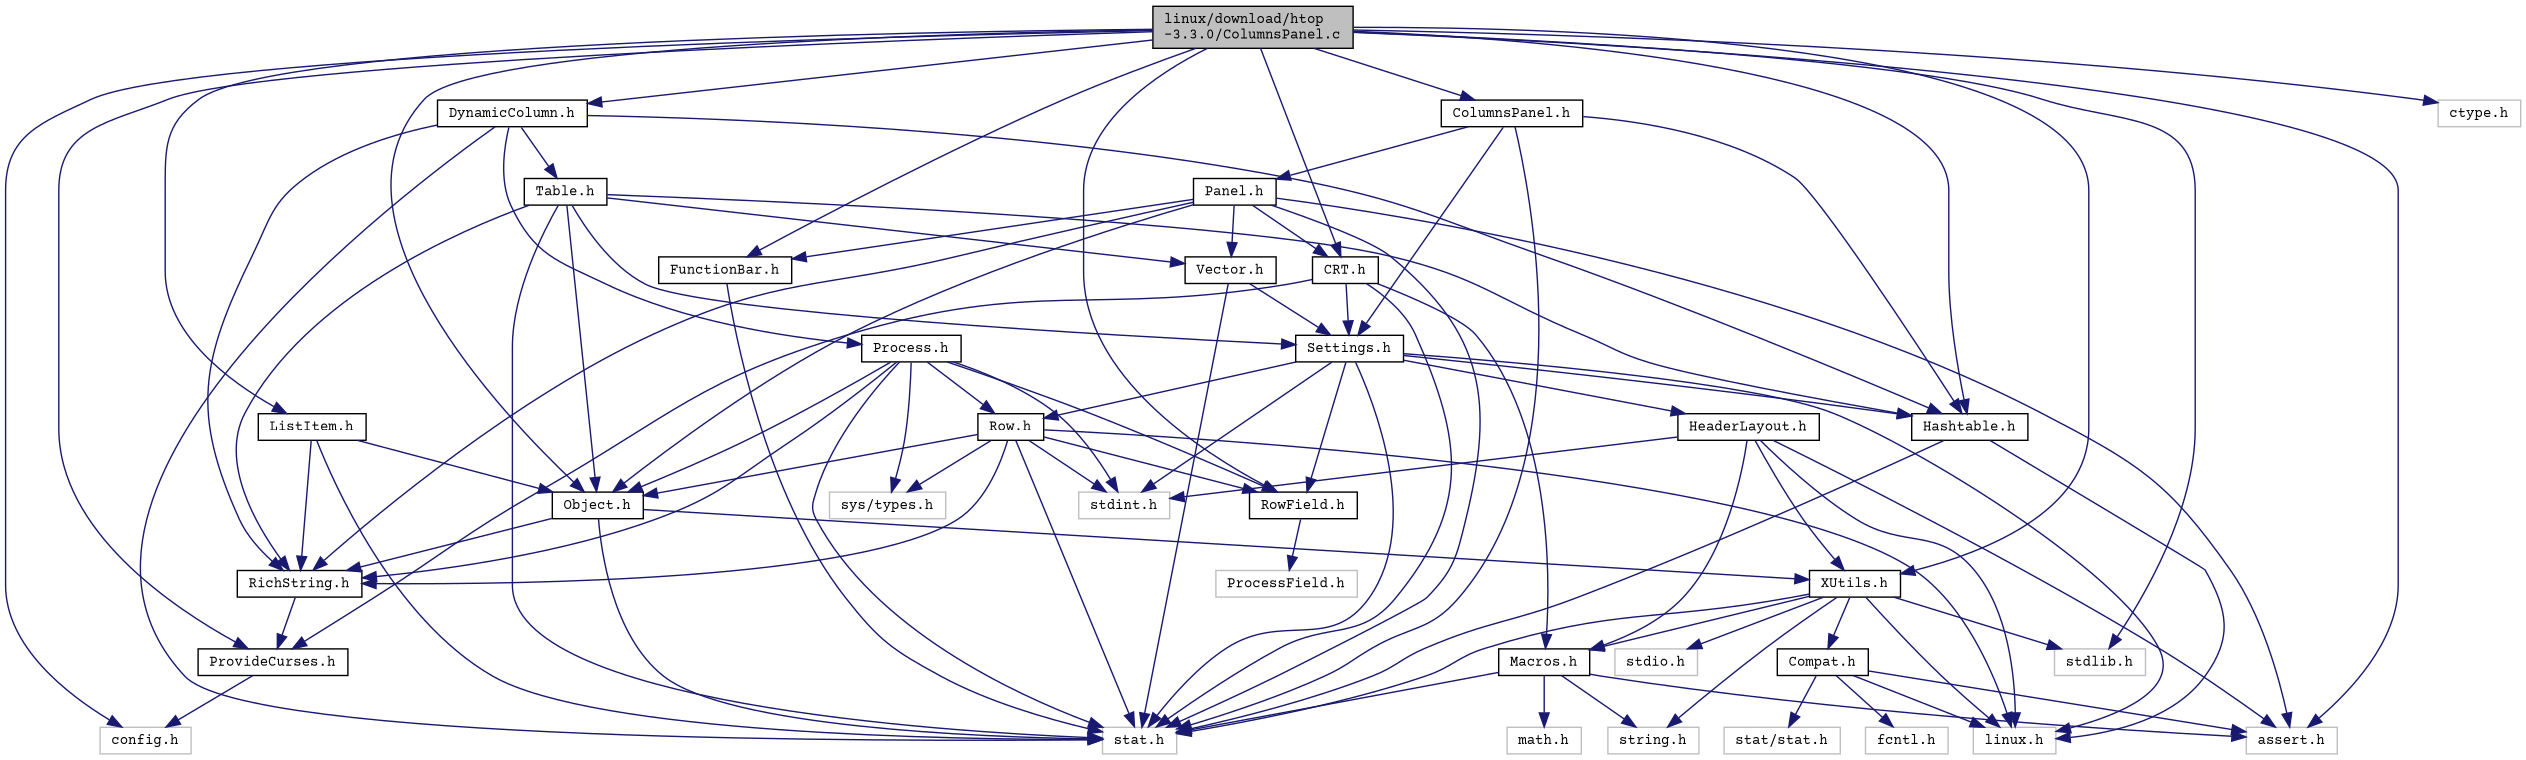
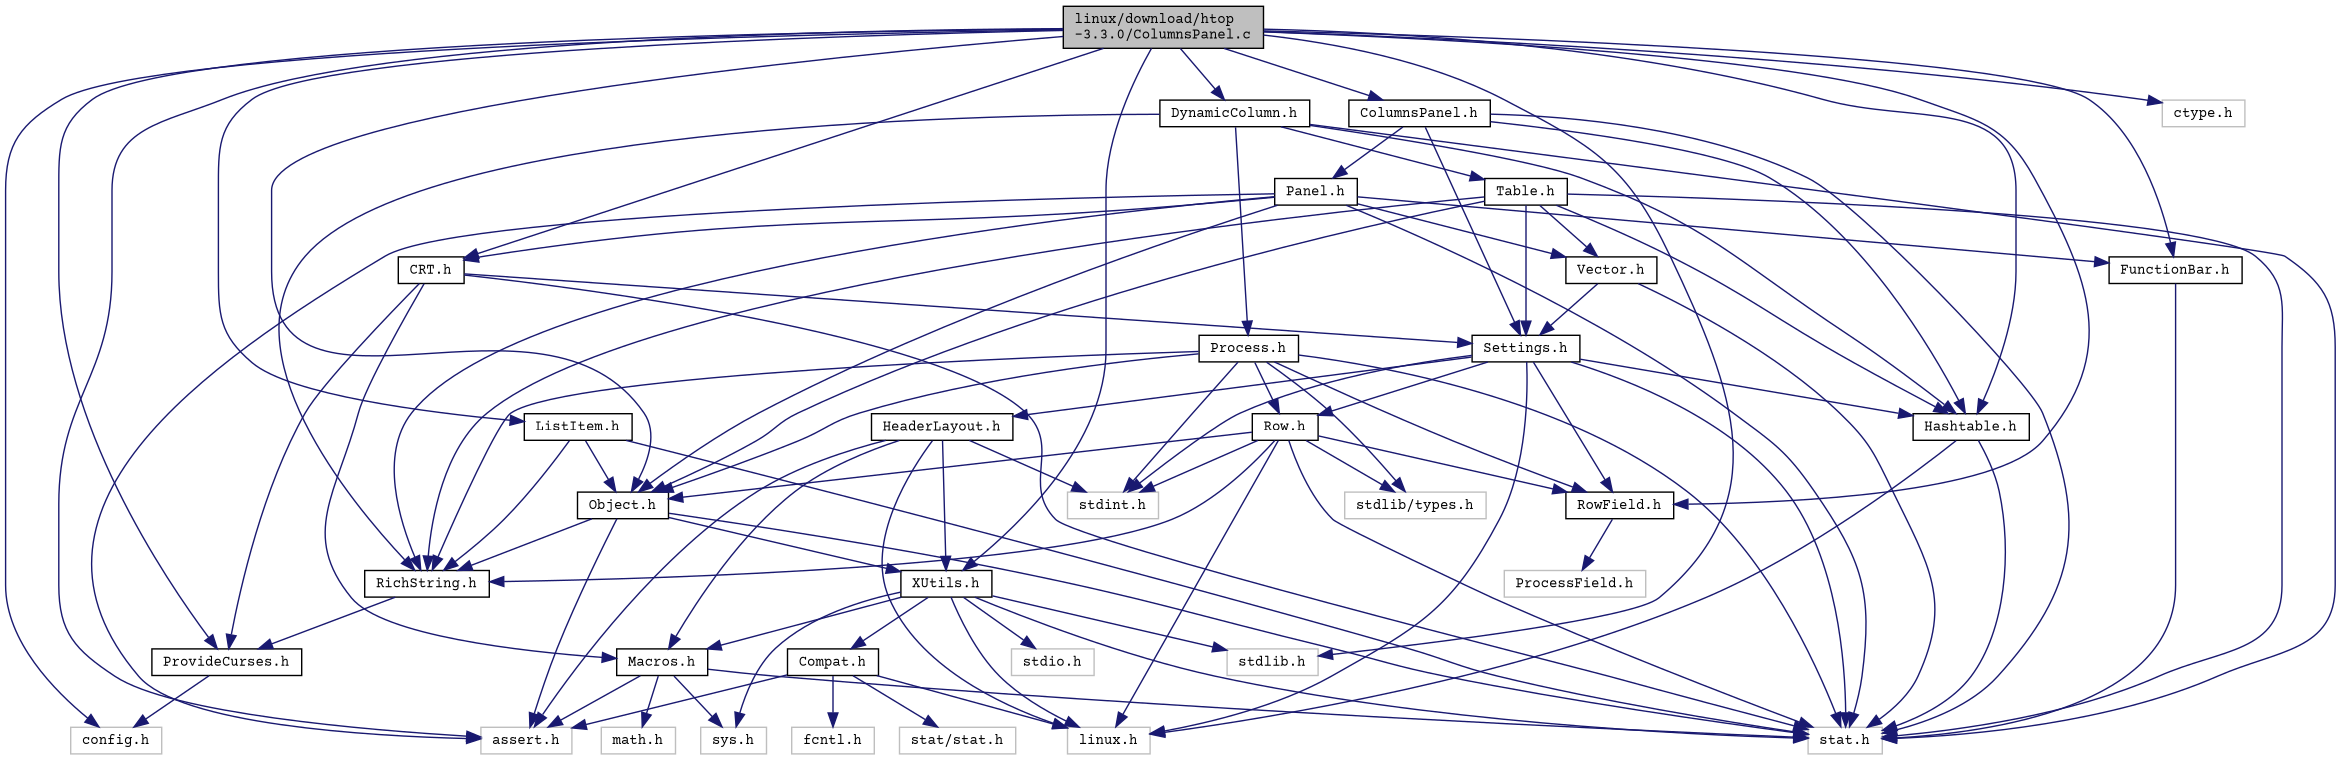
(888, 505) -> (1415, 505)
none -> (571, 614)
(1653, 741) -> (734, 741)
